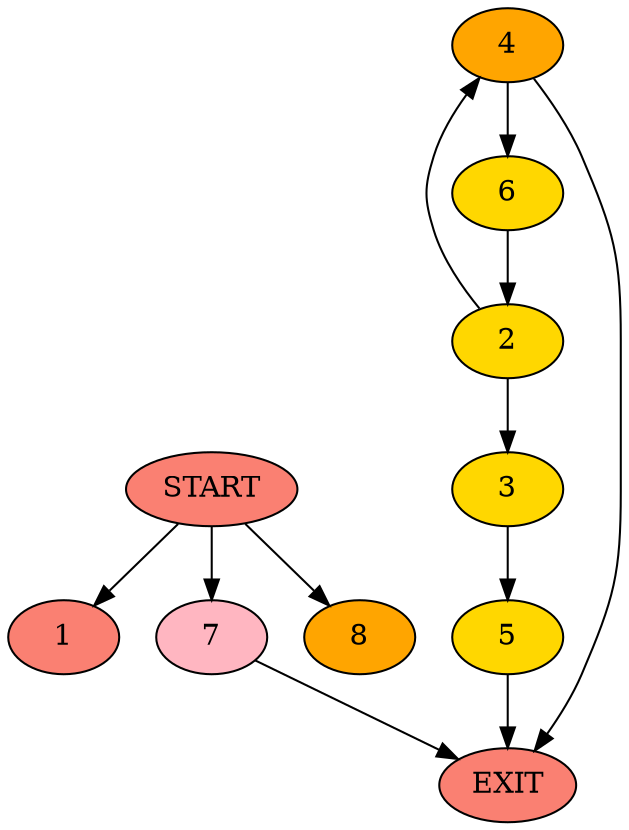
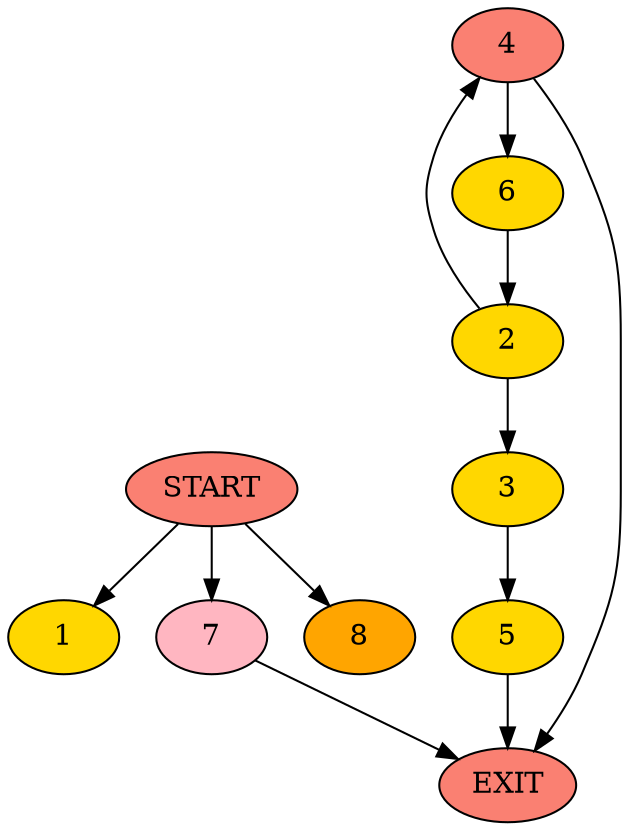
(508, 45) -> (508, 45)
(64, 637) -> (64, 637)
